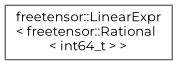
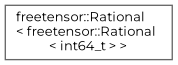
(89, 32) -> (89, 32)
